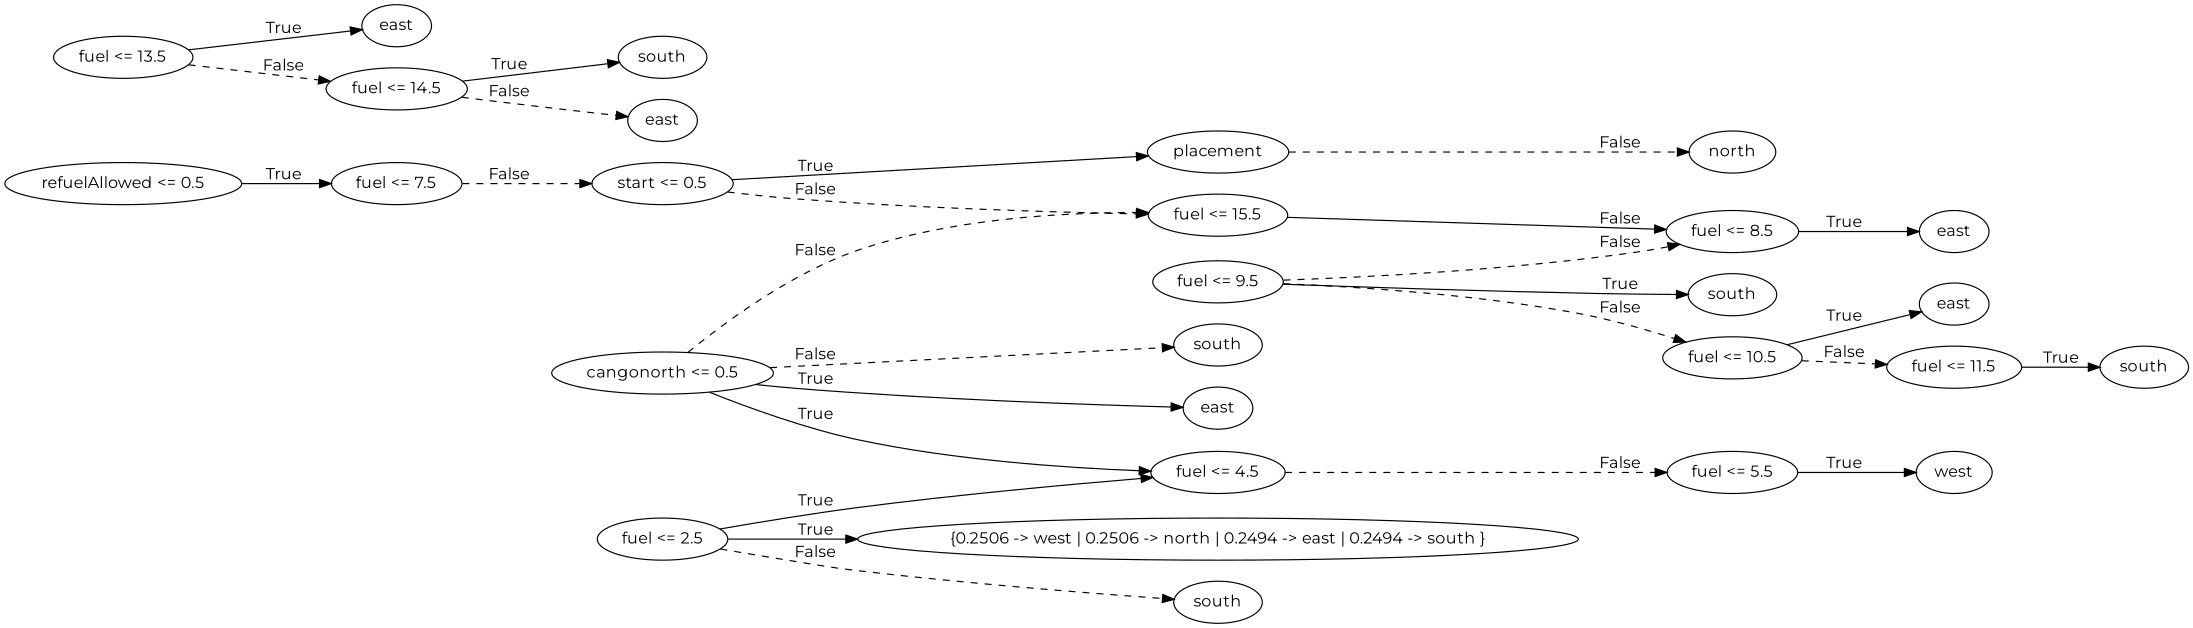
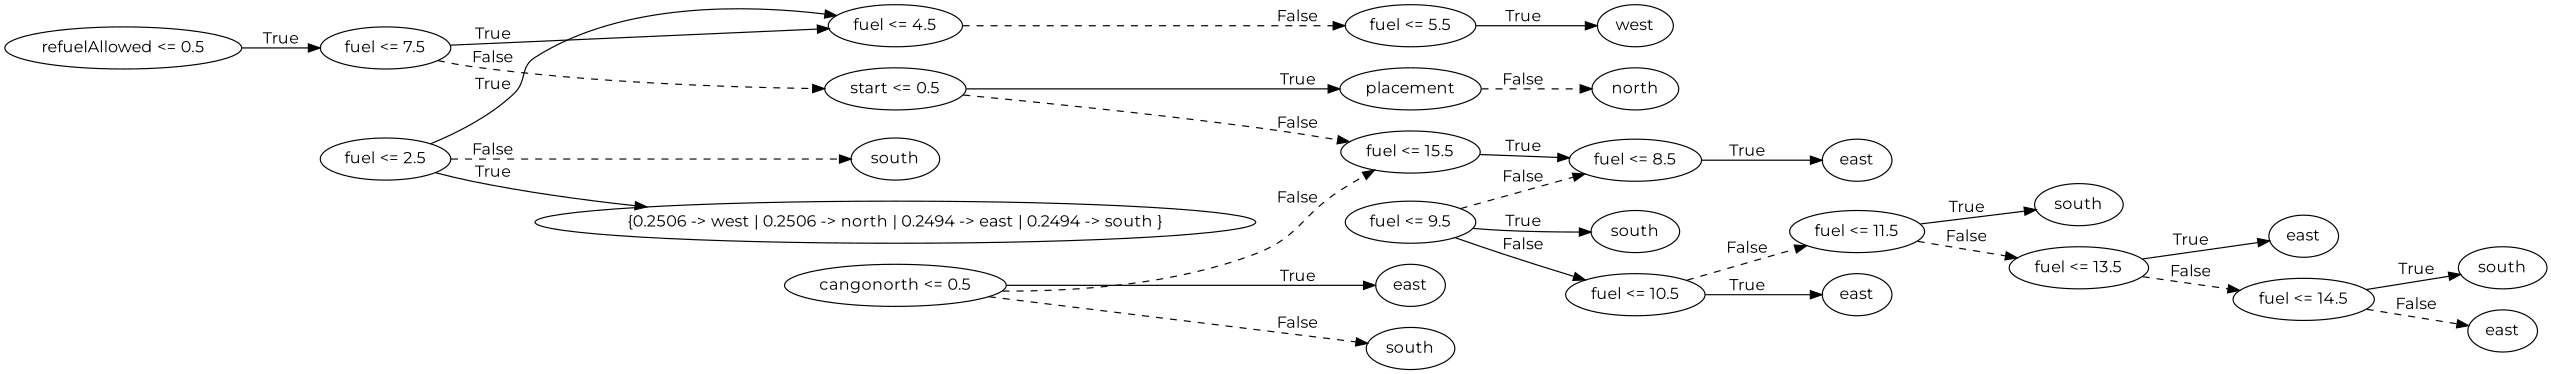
(1620, 219) -> (1523, 147)
none -> (1961, 249)
(1481, 299) -> (1514, 258)
(920, 451) -> (634, 37)
